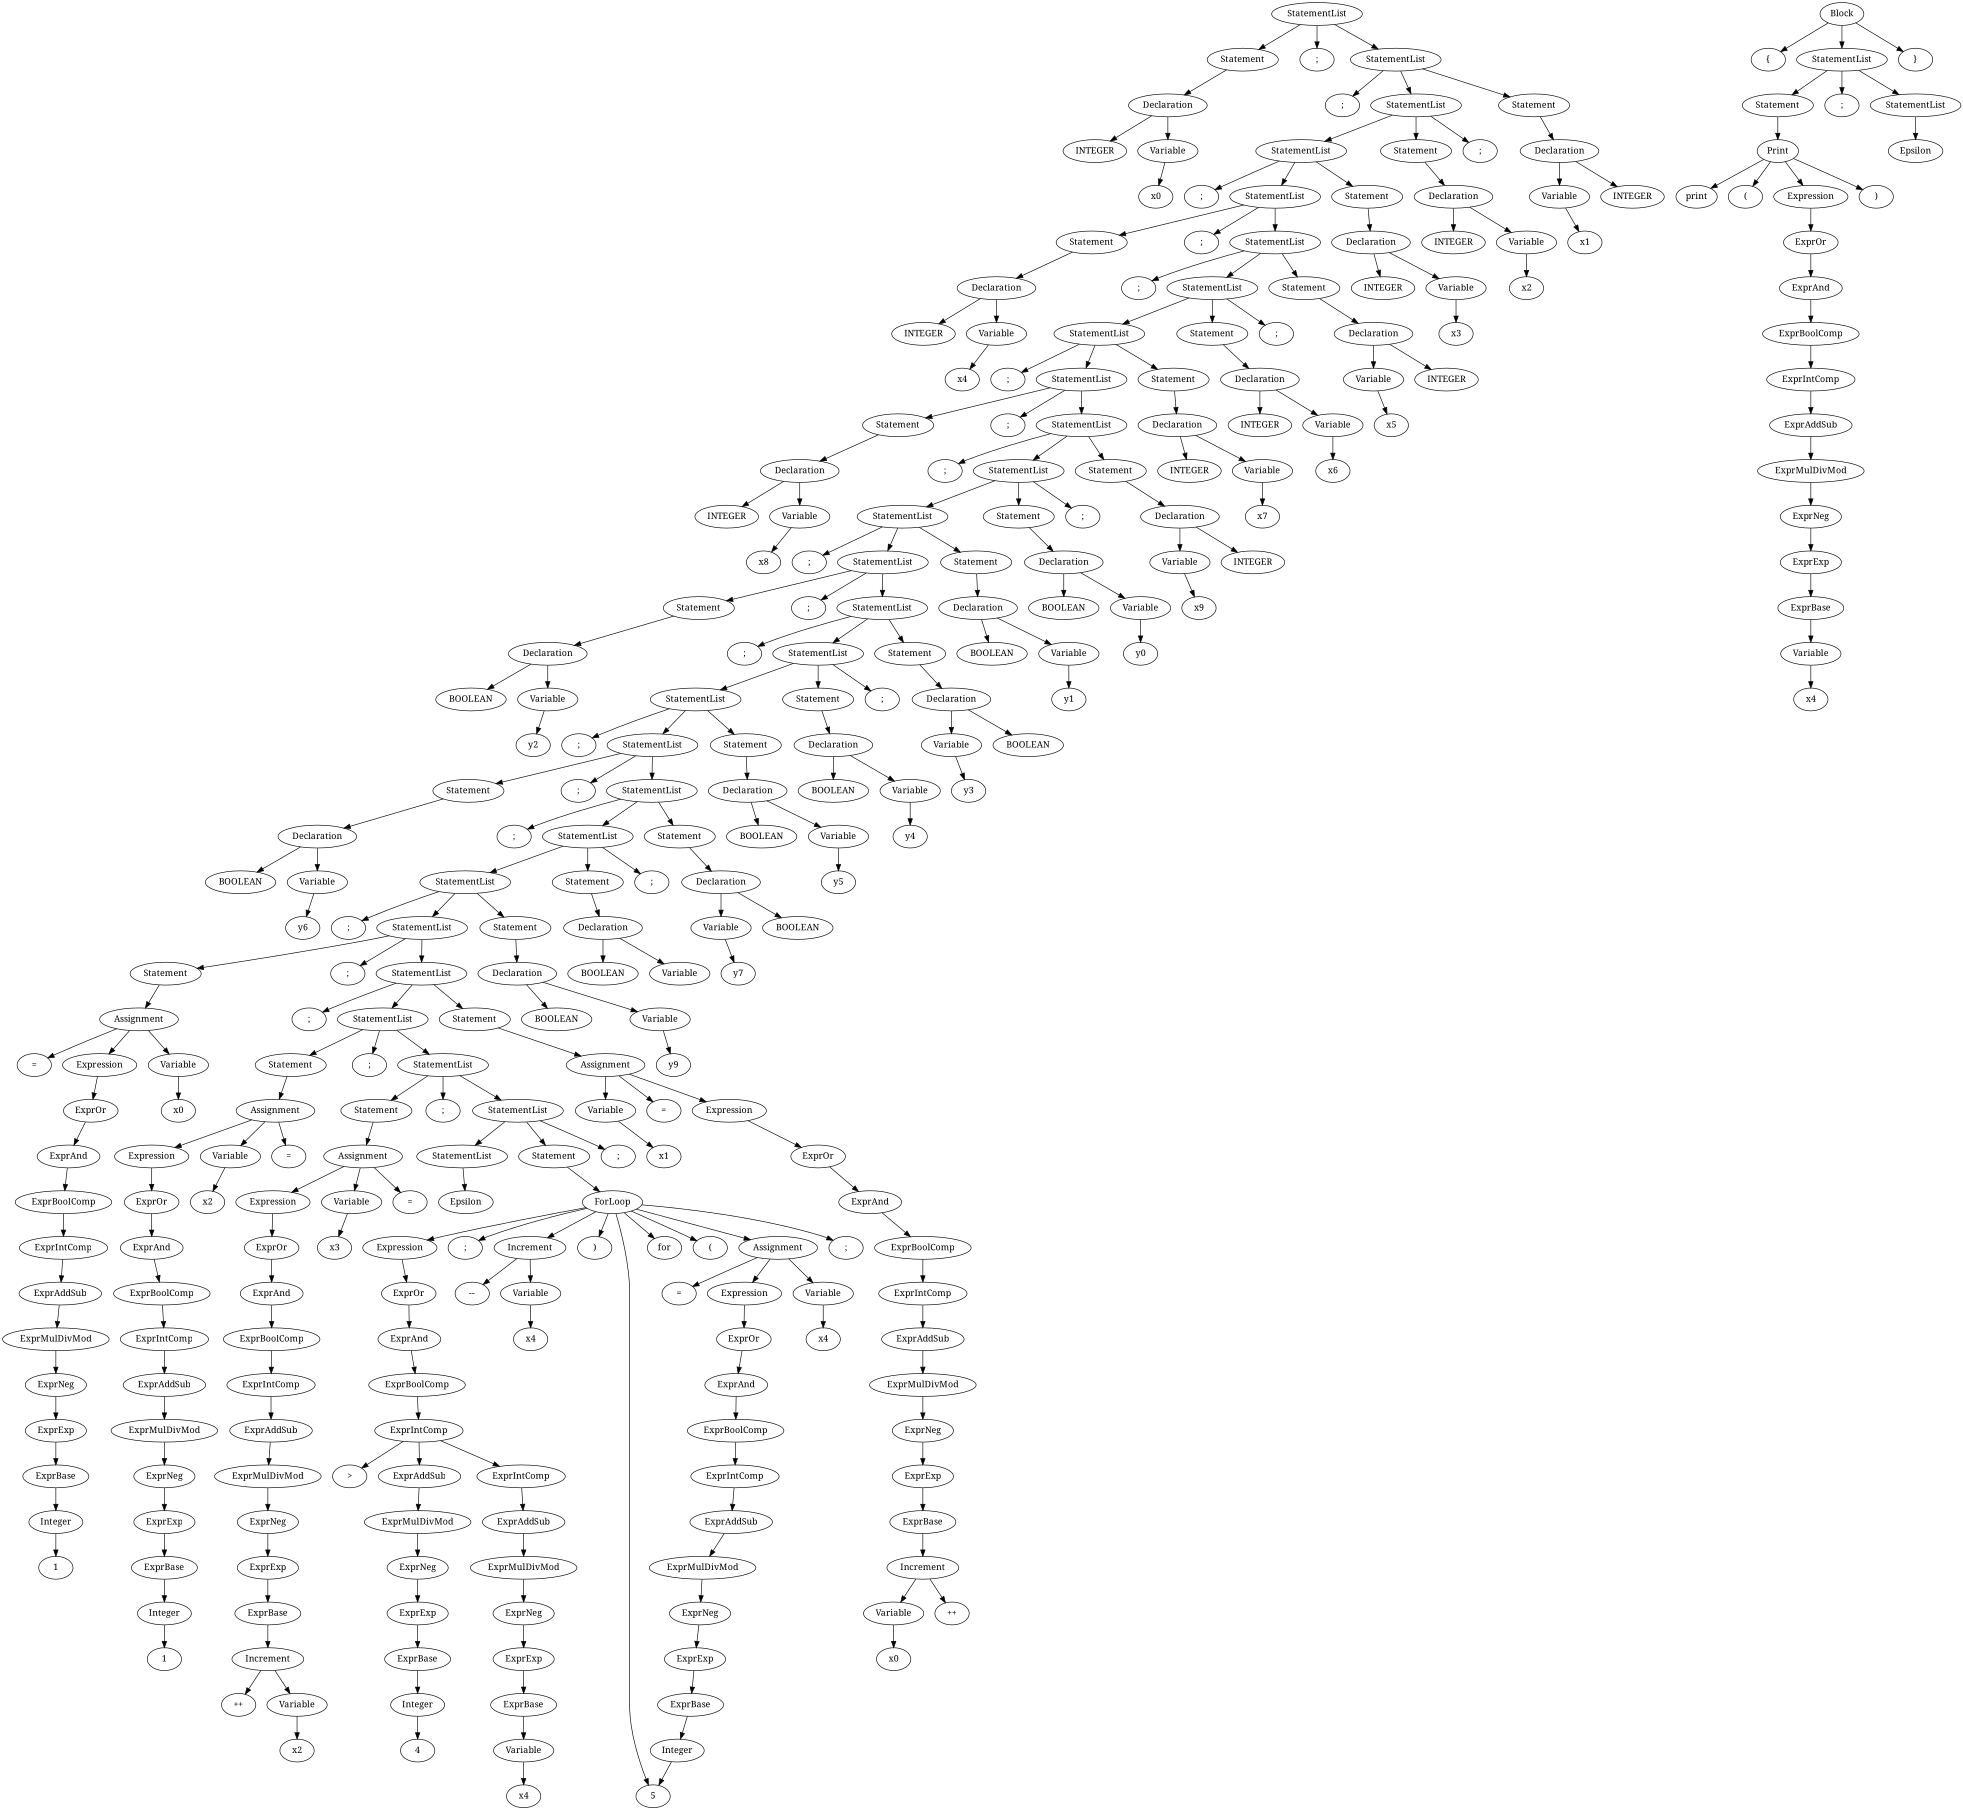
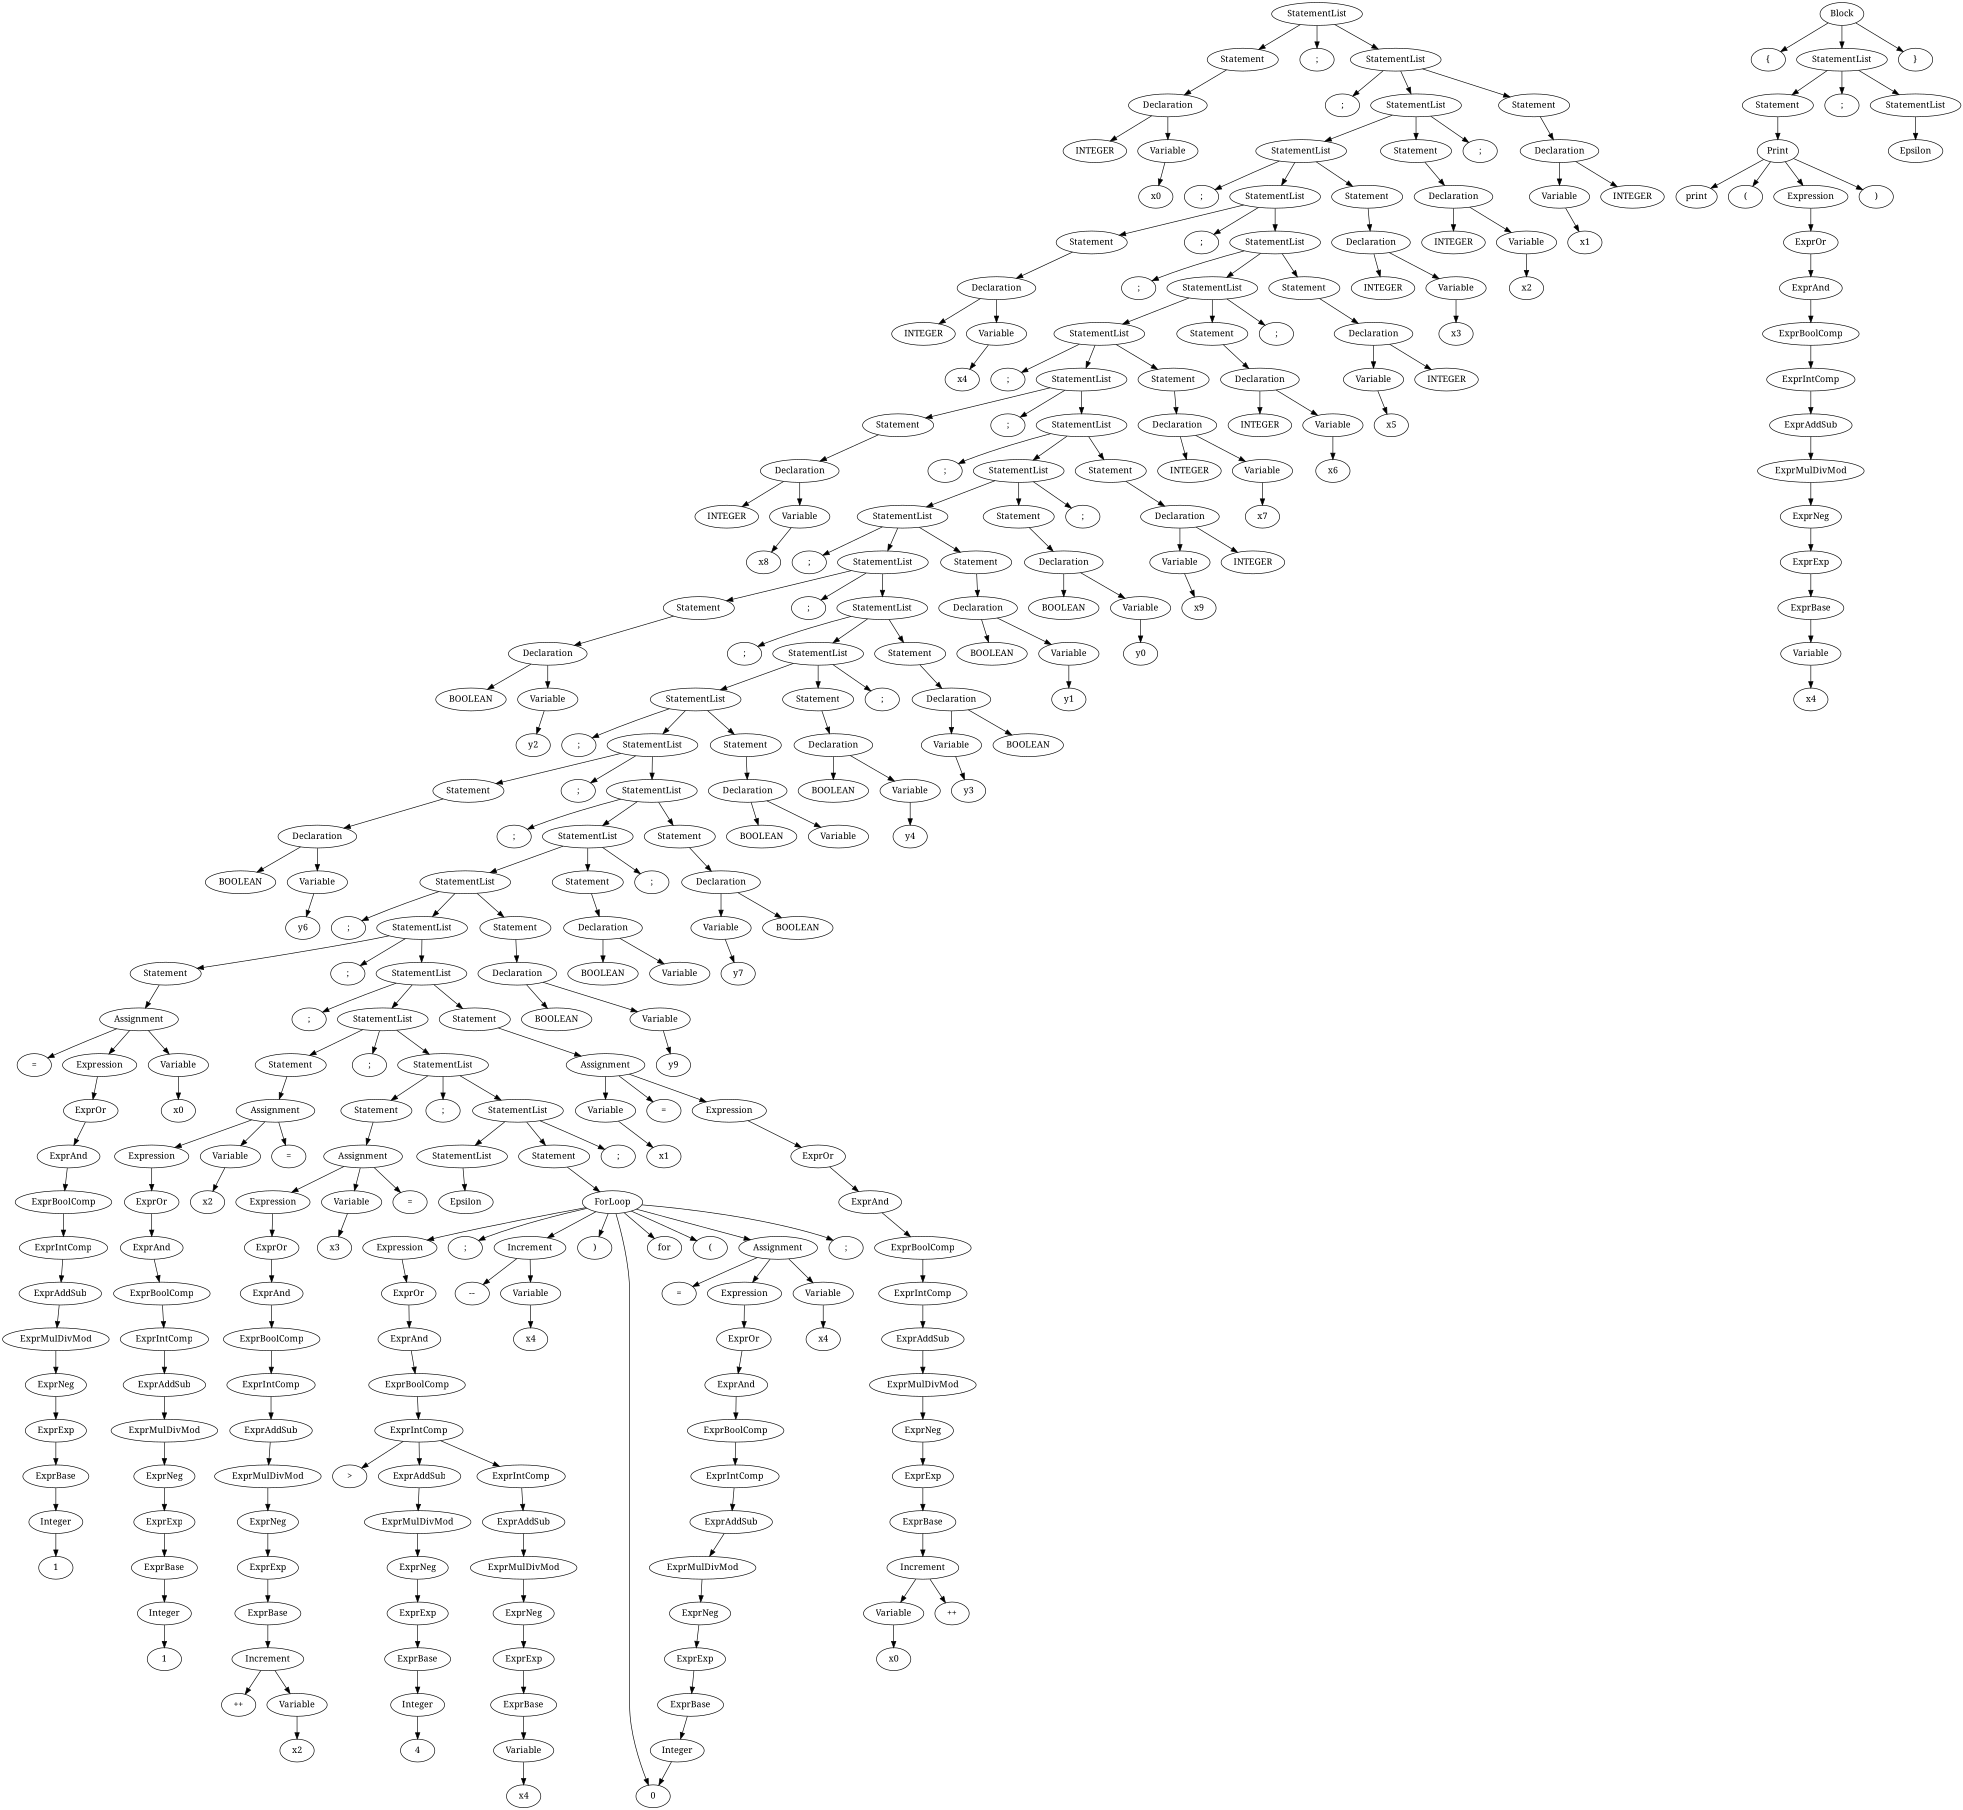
(838, 882) -> none
(653, 1796) -> (653, 1796)
